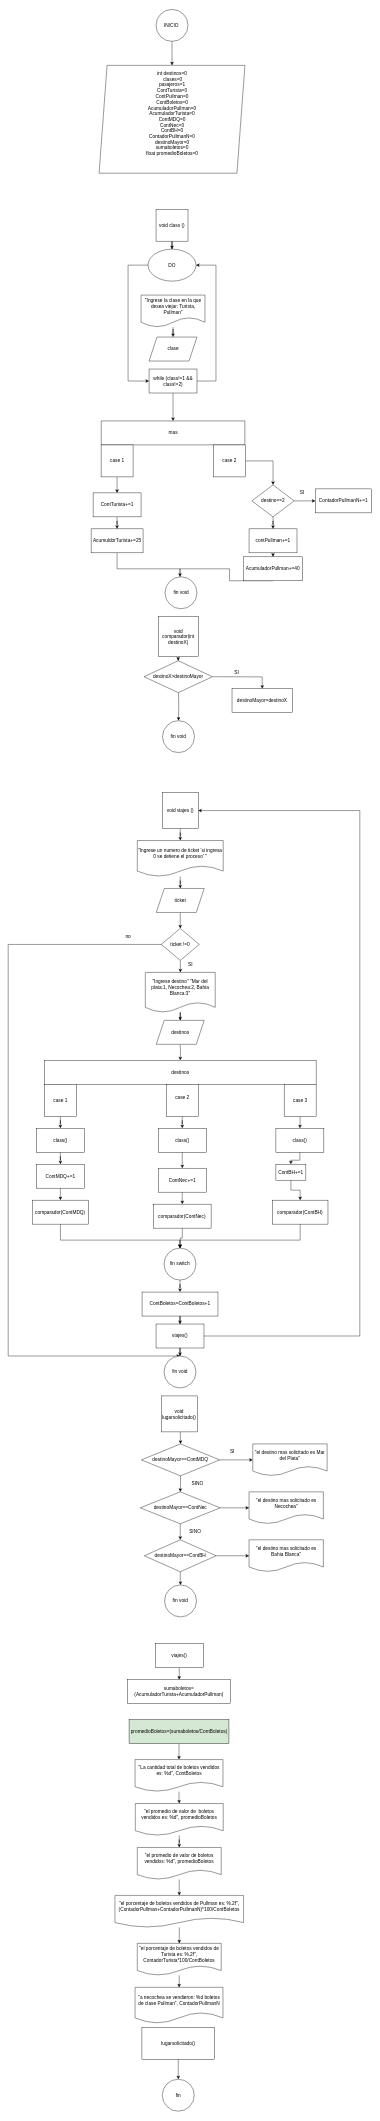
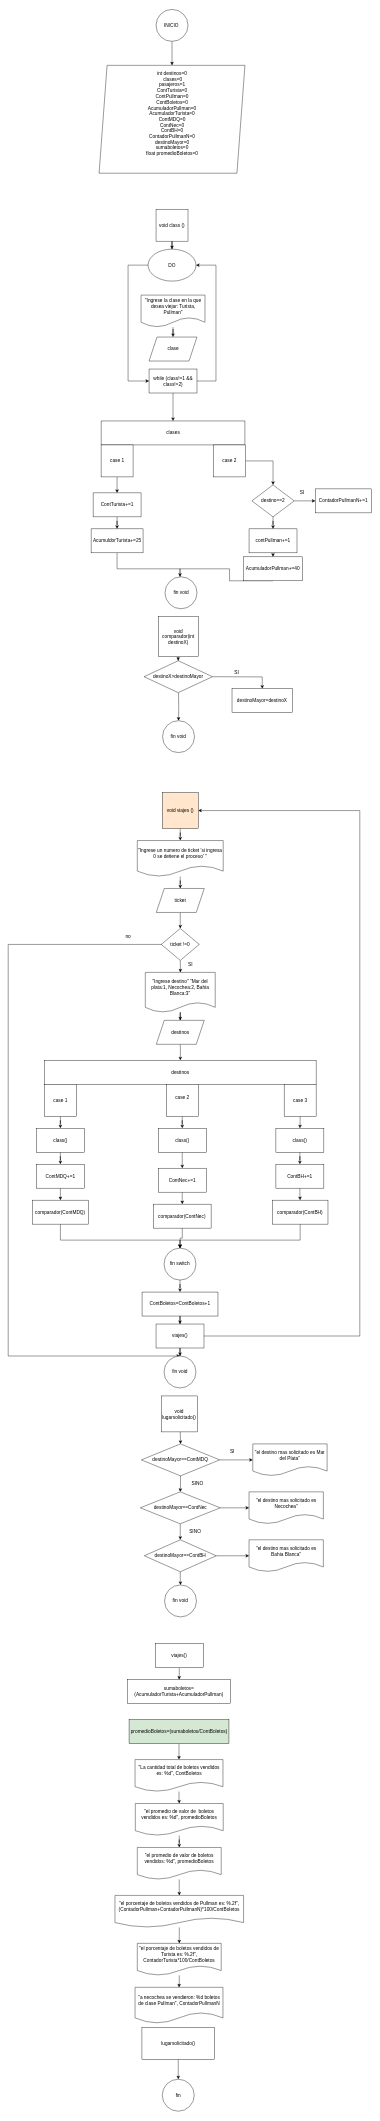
(173, 432) -> (173, 432)
(180, 810) -> (180, 810)
(291, 1172) -> (300, 1176)
